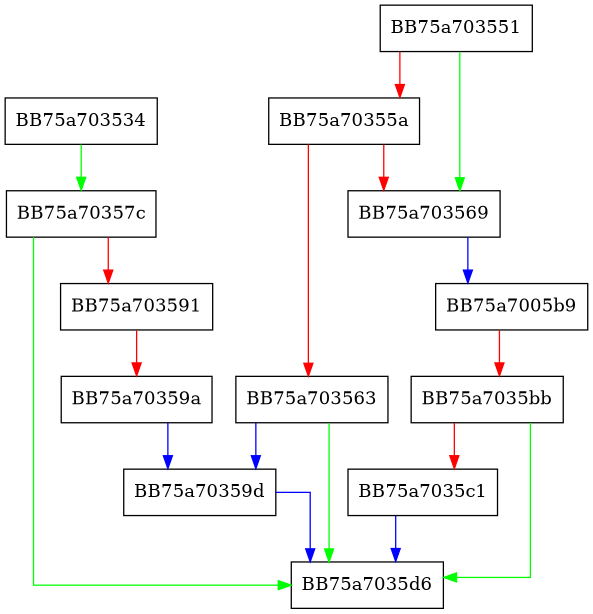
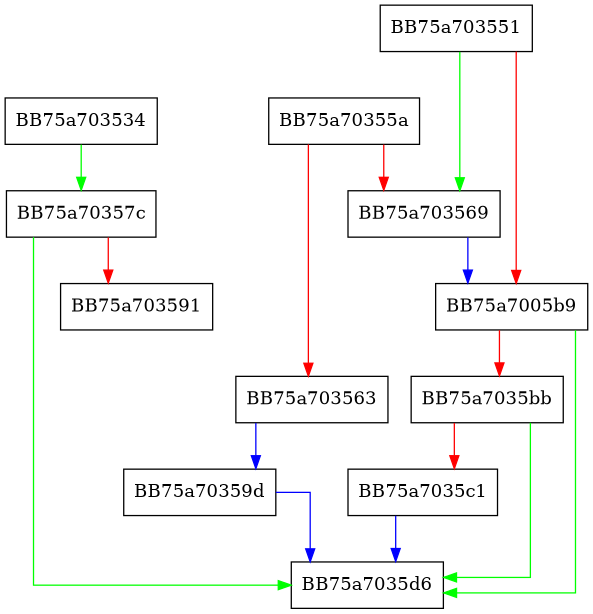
(400, 68) -> (516, 161)
(137, 400) -> none
(329, 486) -> (575, 521)
